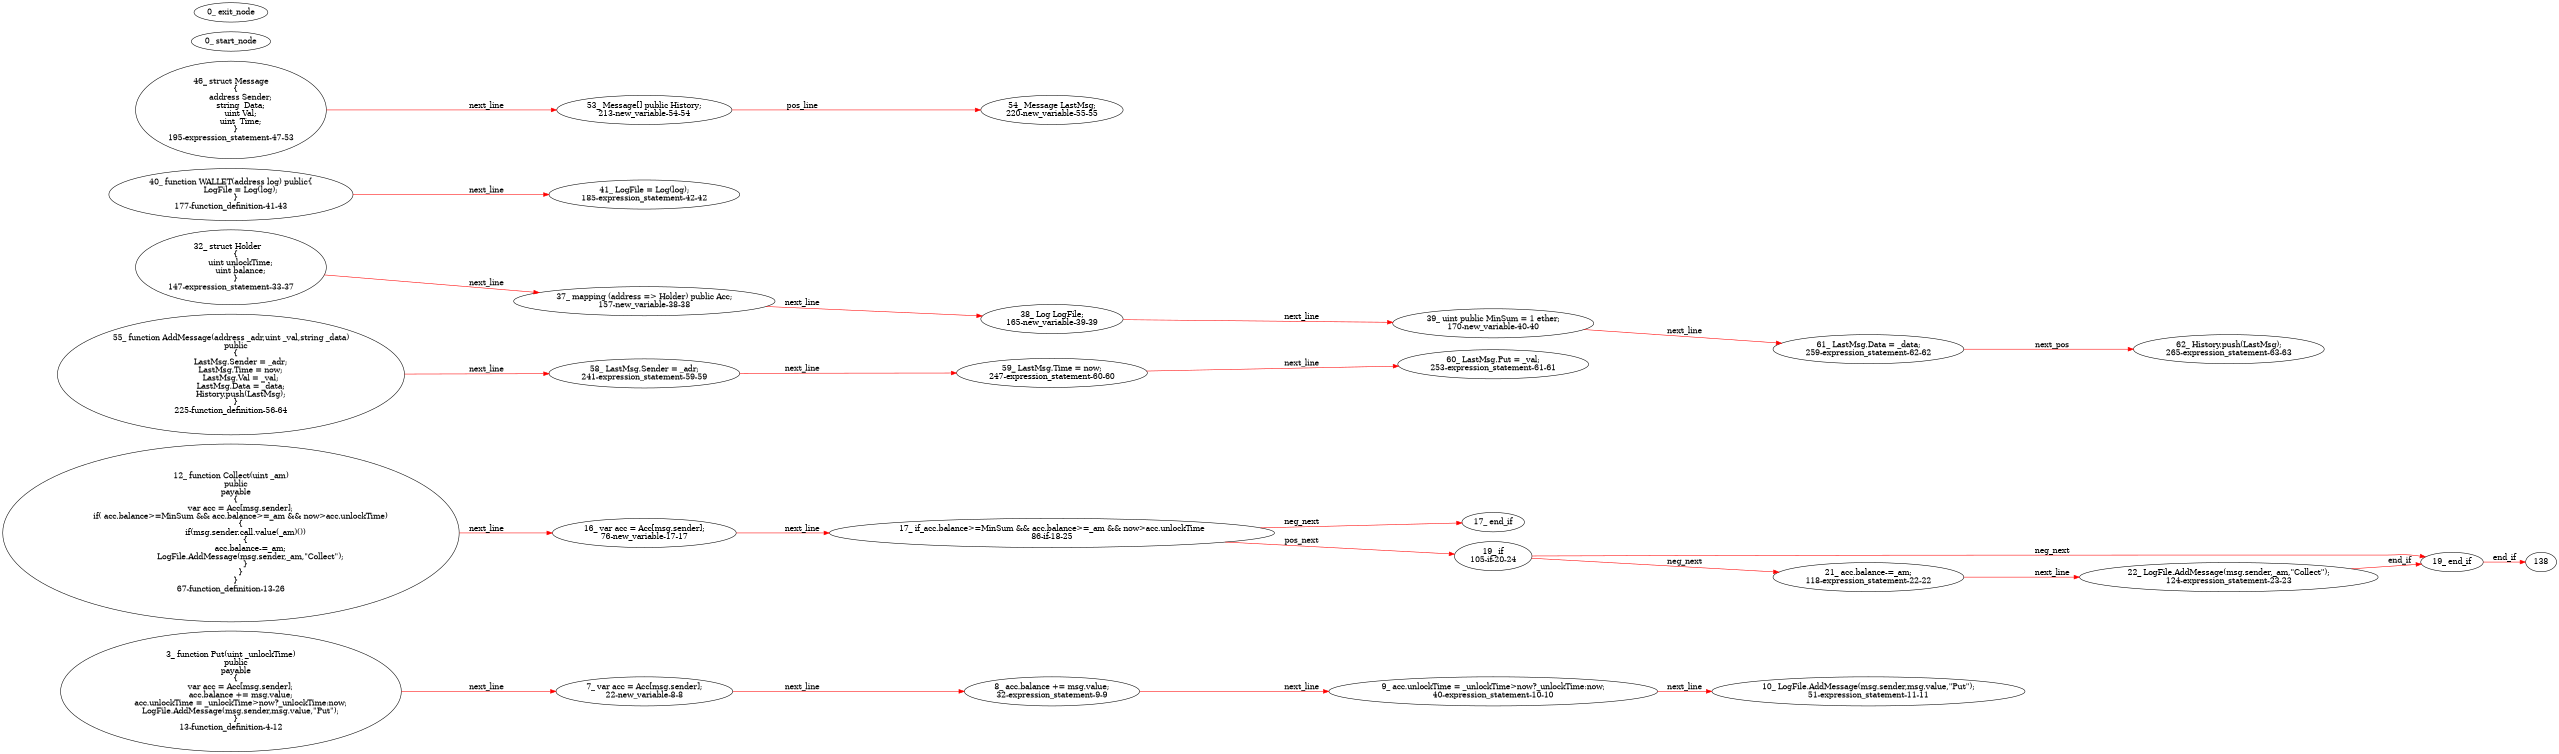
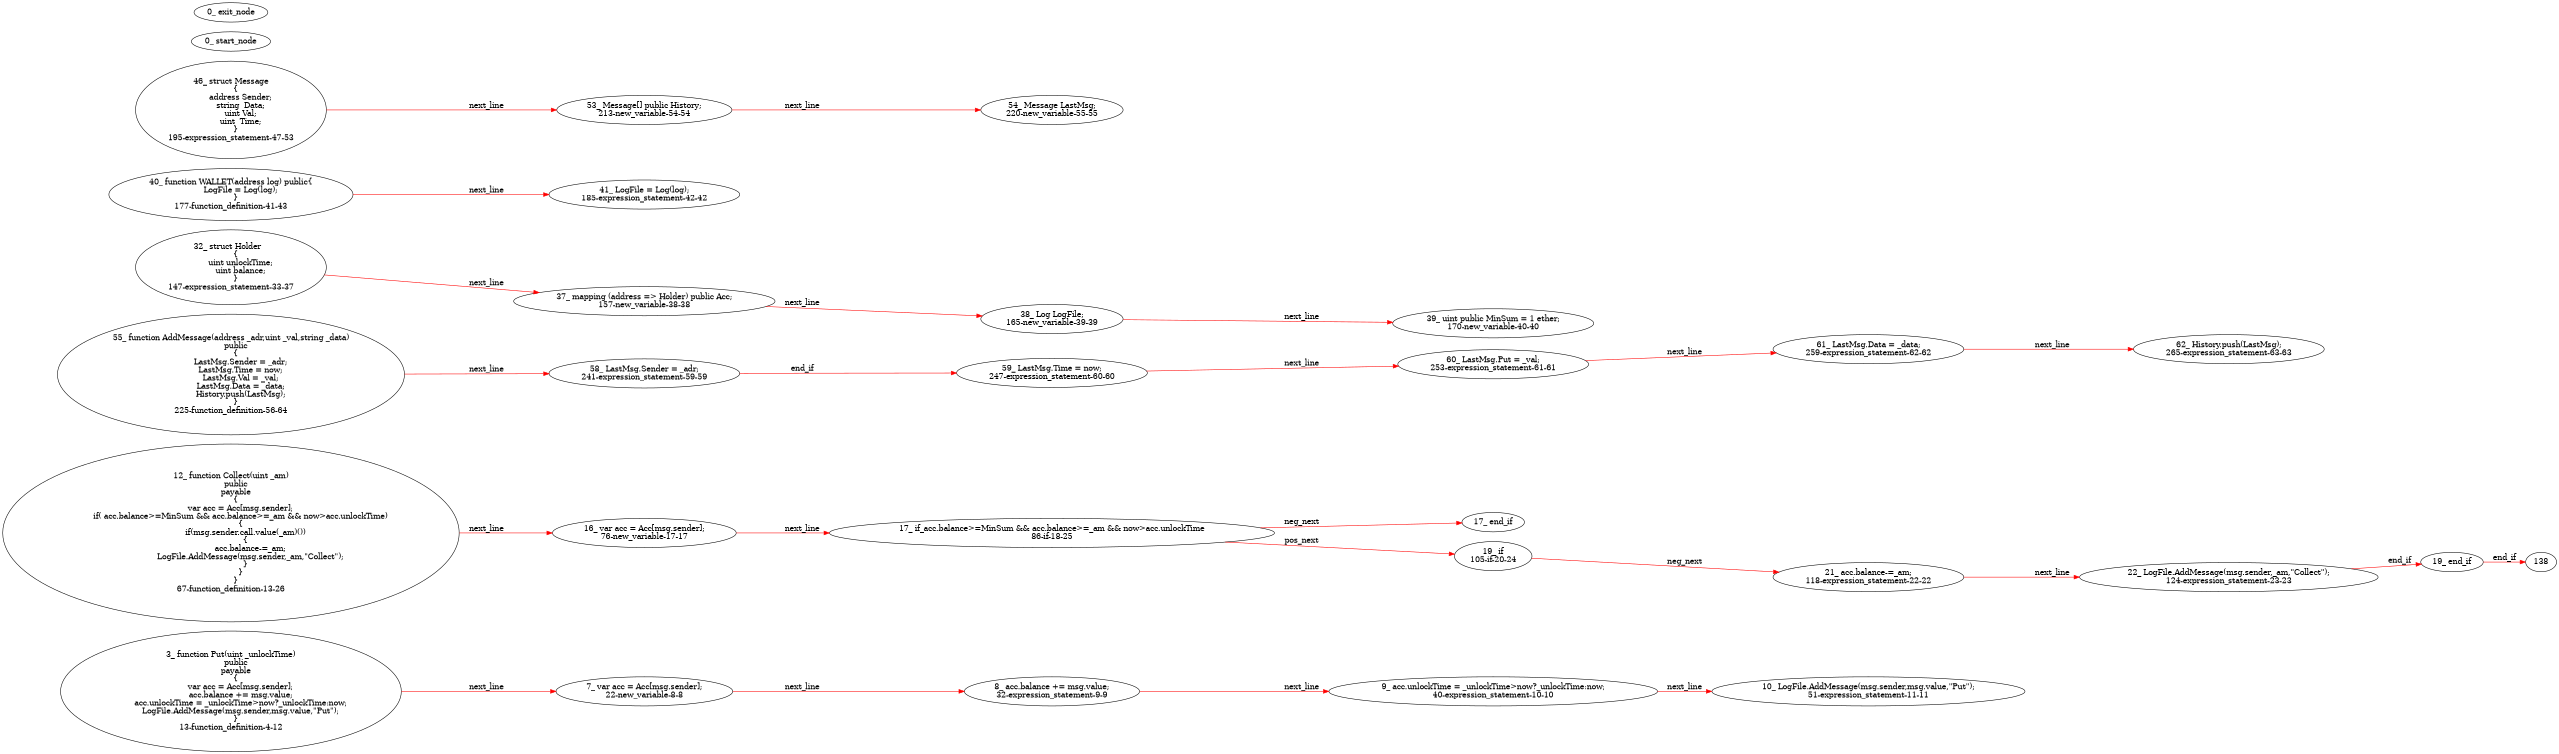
(802, 106) -> (802, 106)
(1680, 336) -> (1678, 357)
(2052, 345) -> (2052, 345)
(802, 369) -> (802, 369)
(1976, 555) -> none
